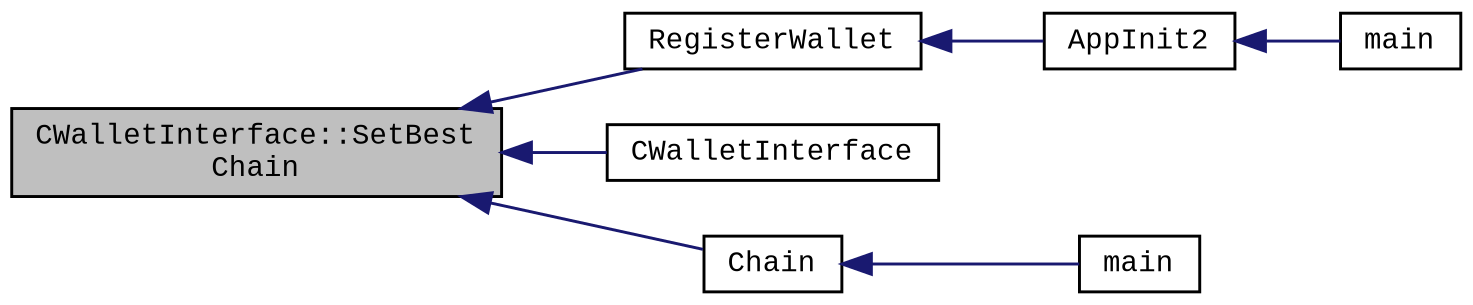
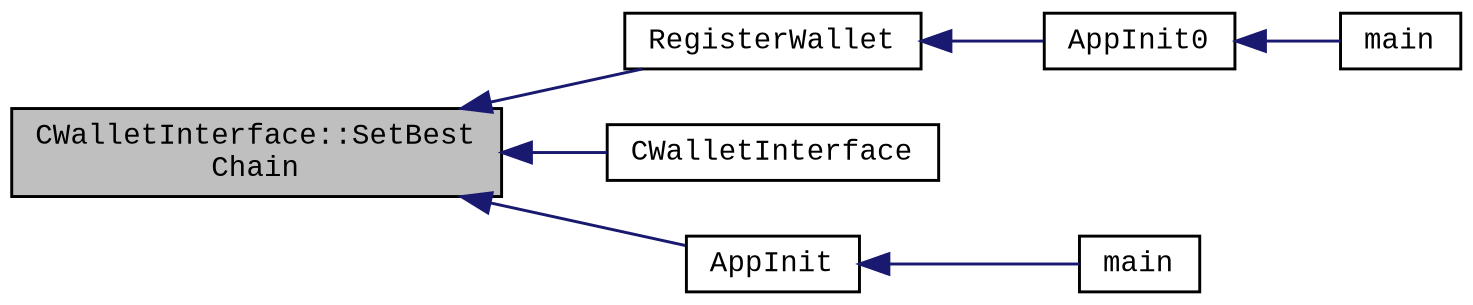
(1140, 41) -> (1140, 41)
(773, 264) -> (773, 264)
